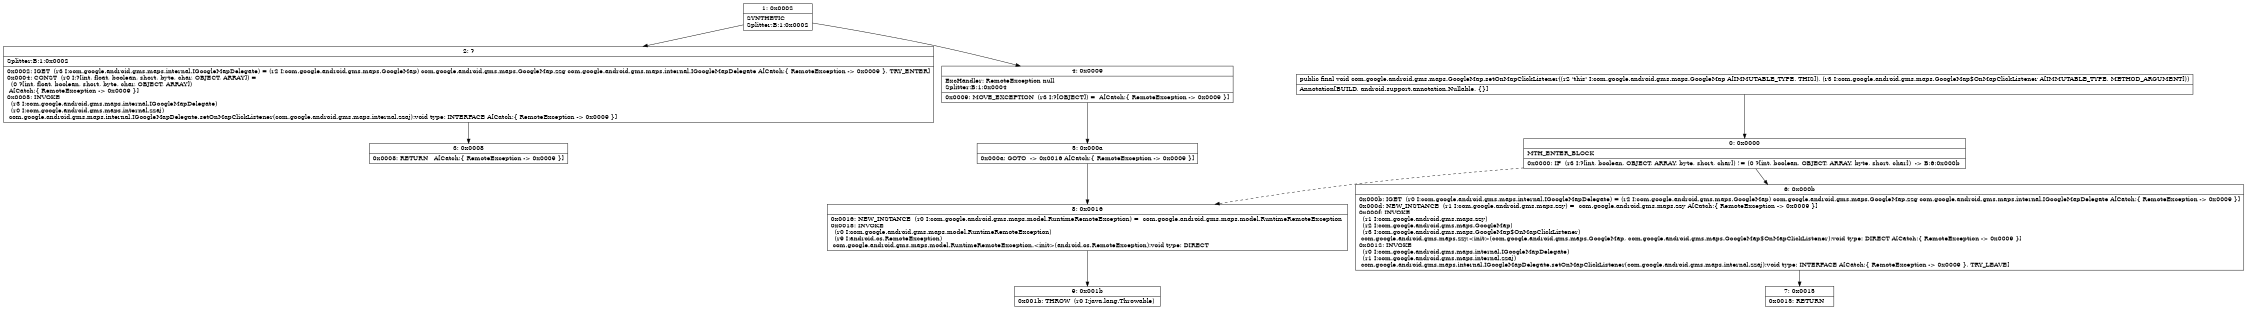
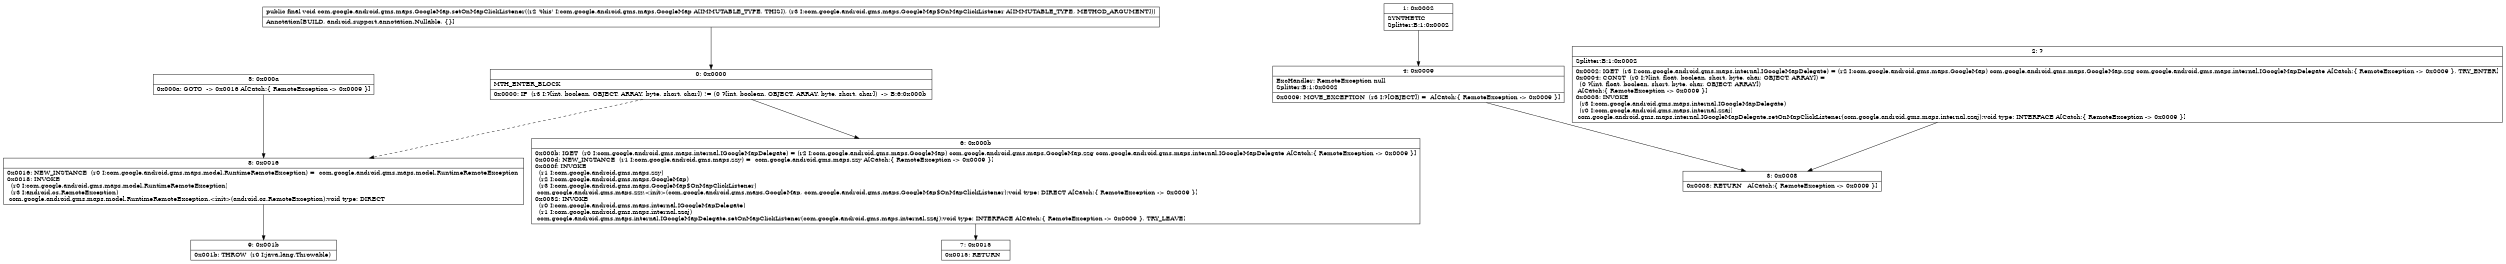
(695, 35) -> none
(976, 87) -> (1307, 87)
(1087, 121) -> (1614, 136)
(887, 239) -> (63, 193)
(1387, 245) -> (564, 199)
